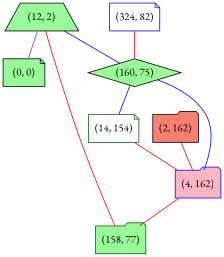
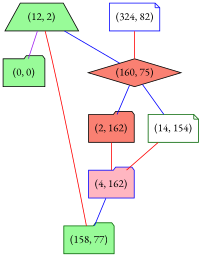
(24, 73) -> (24, 73)
(135, 73) -> (135, 73)
(205, 113) -> (123, 100)
(159, 212) -> (100, 212)
